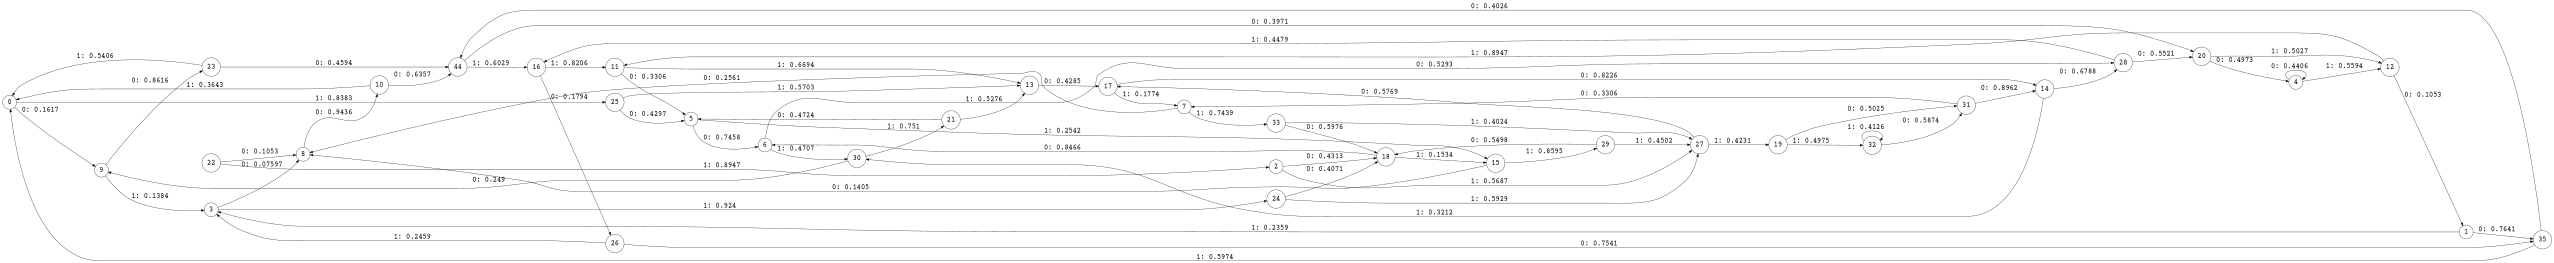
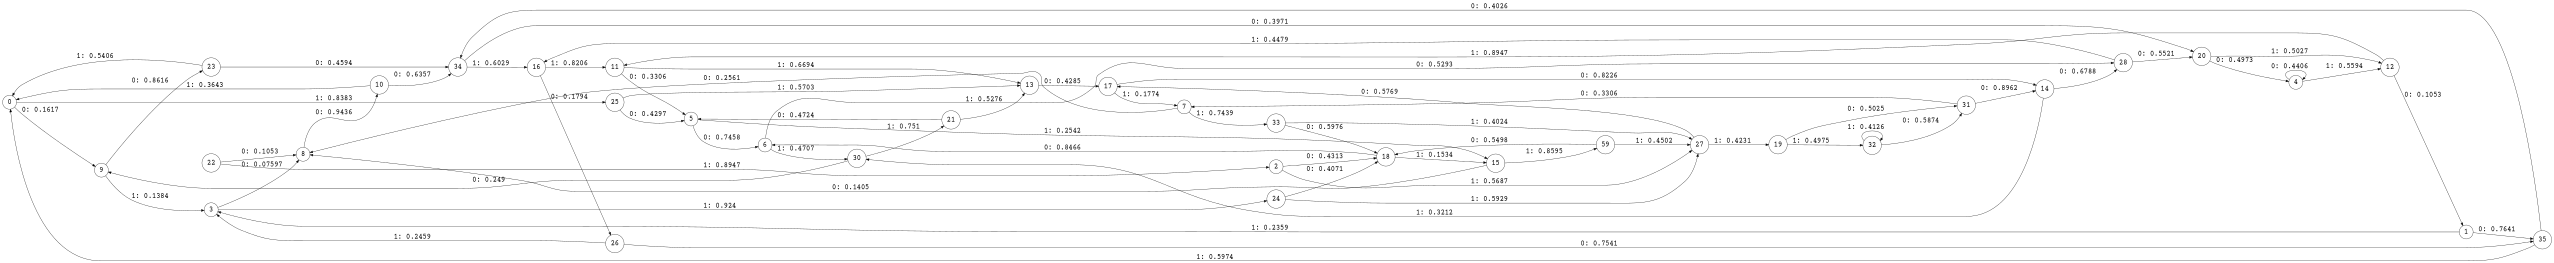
(458, 67) -> (458, 67)
(1605, 145) -> (1605, 145)
